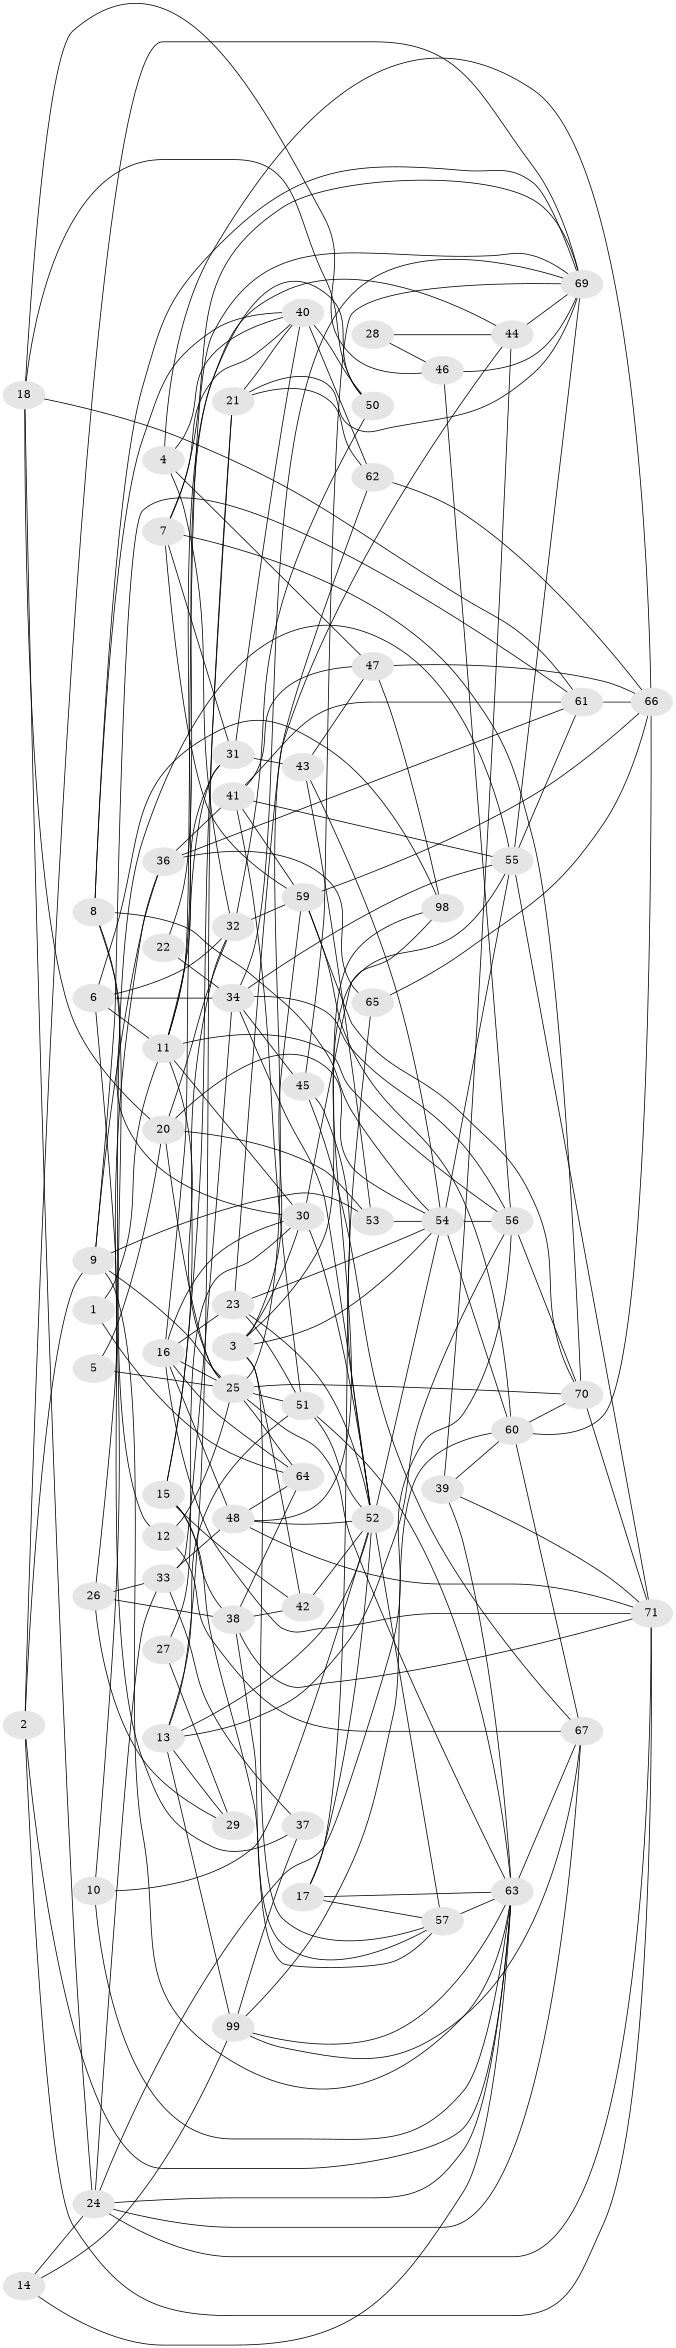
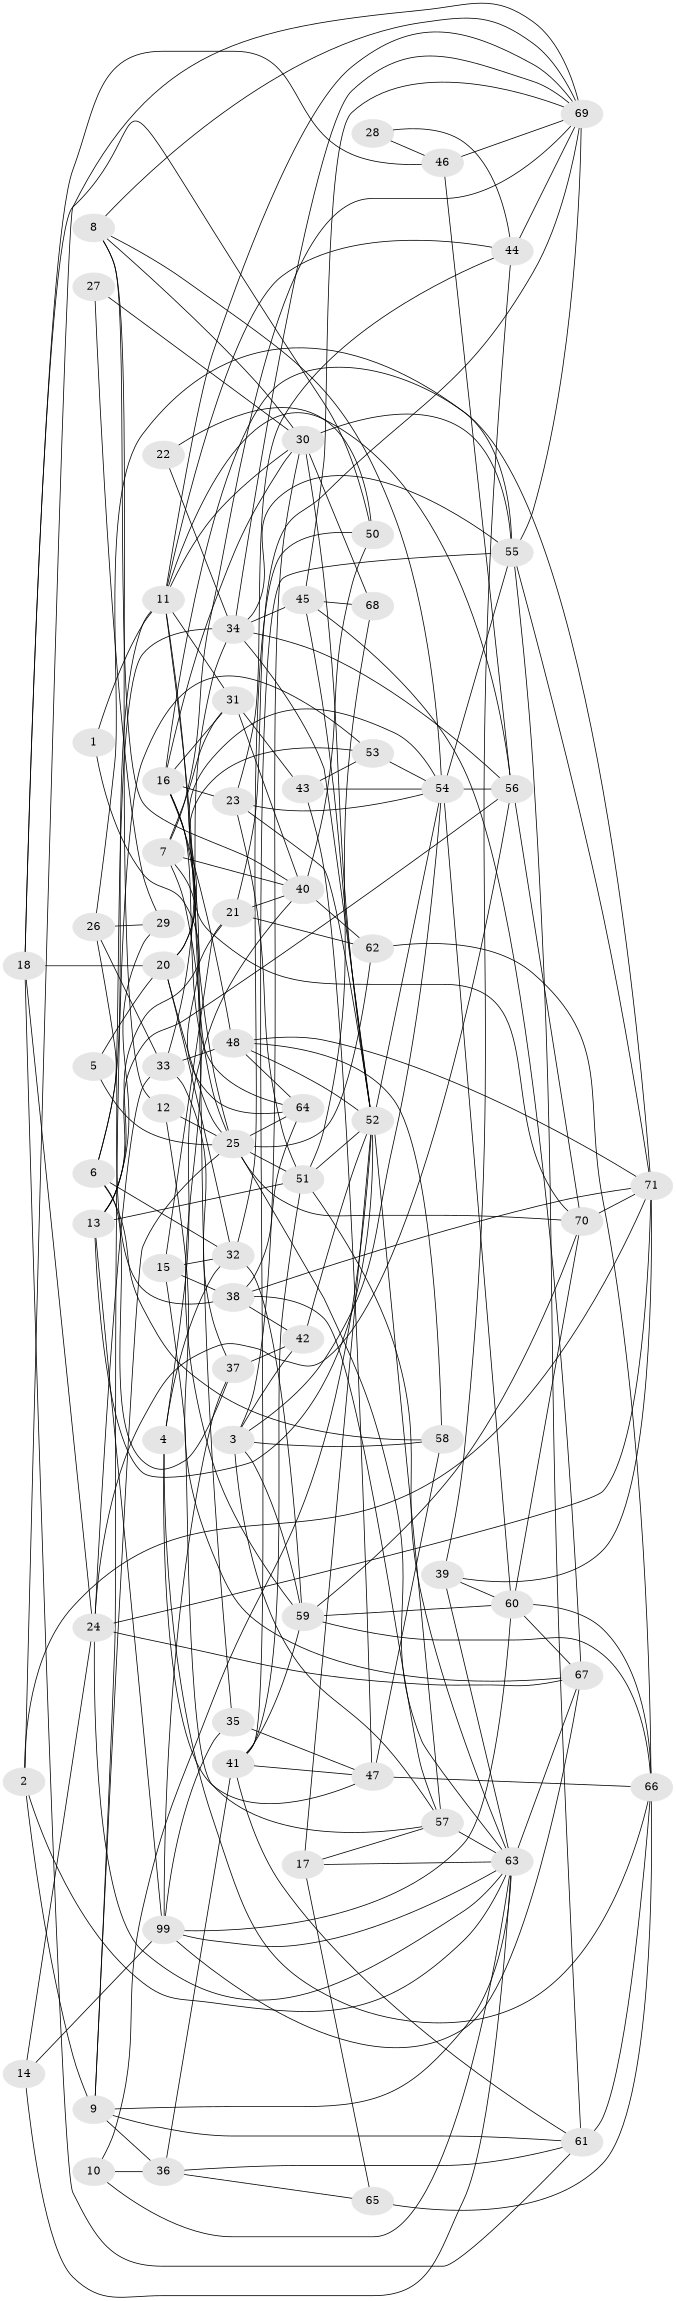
none -> (373, 606)
(443, 908) -> (443, 1439)
(230, 1554) -> (268, 1354)
none -> (233, 1722)
